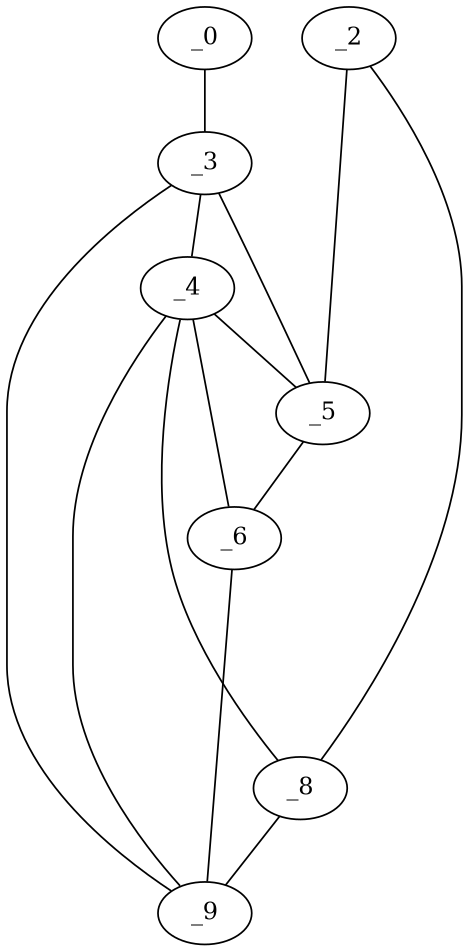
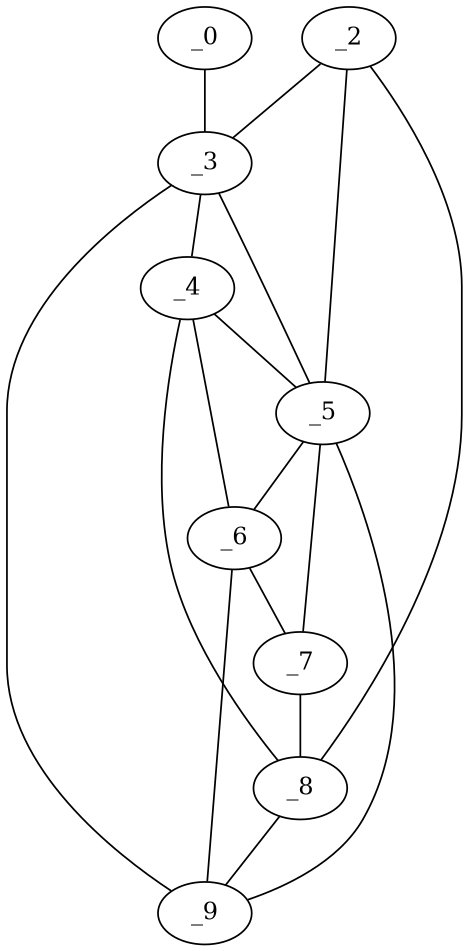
none -> (277, 101)
(73, 604) -> (393, 701)
none -> (300, 663)
